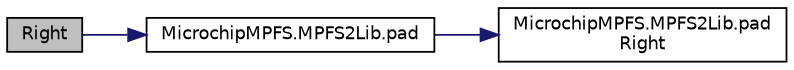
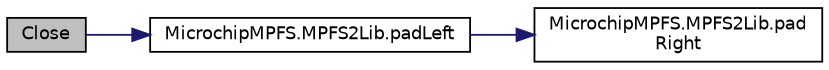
(45, 35) -> (46, 35)
(290, 35) -> (310, 35)
